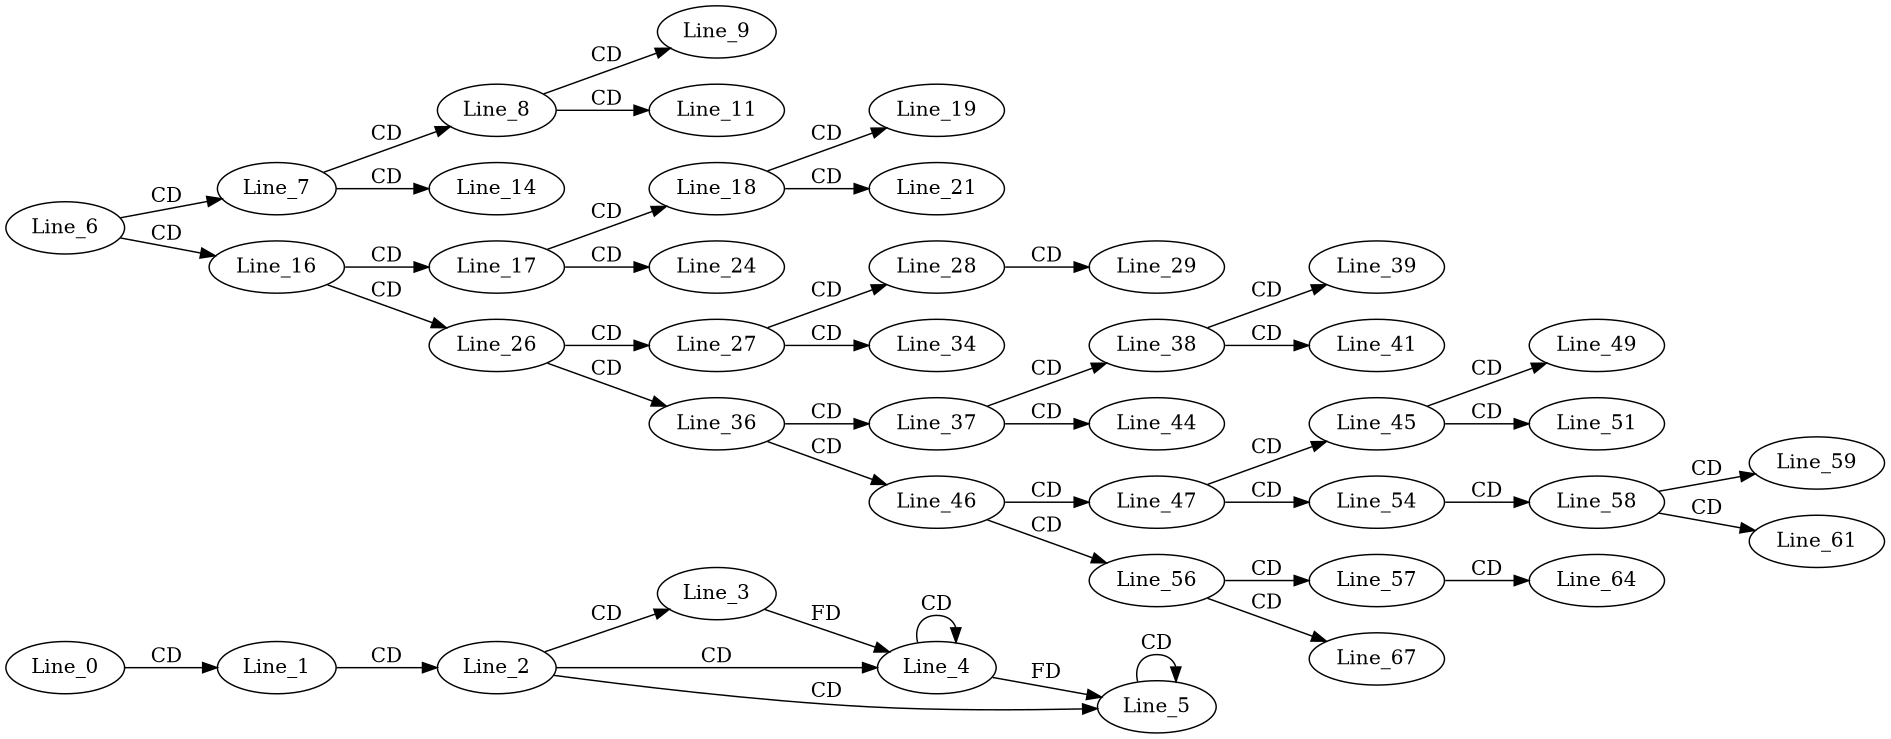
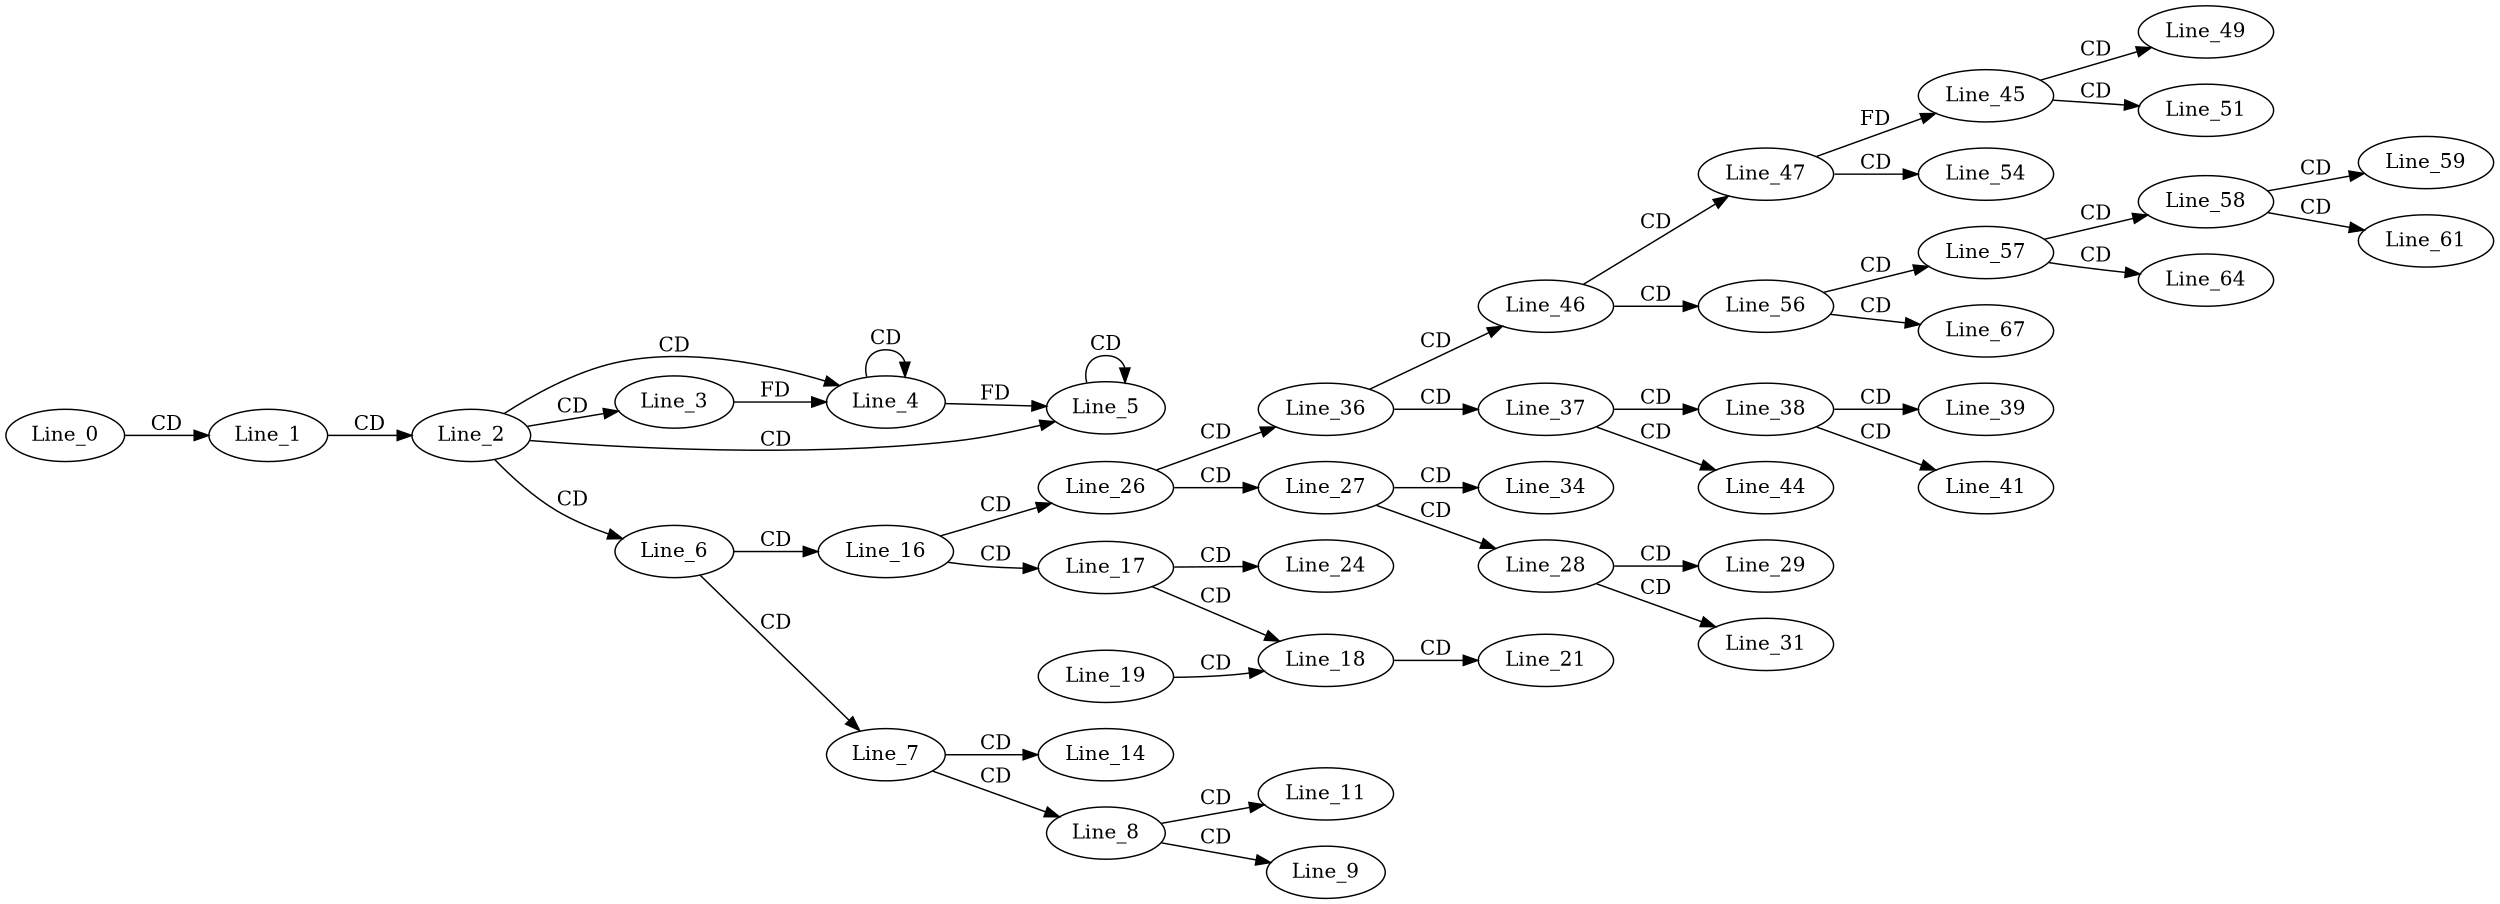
(820, 152) -> (1212, 676)
(1267, 448) -> (1876, 120)
(1480, 502) -> (2089, 229)
none -> (547, 504)
none -> (1766, 644)
